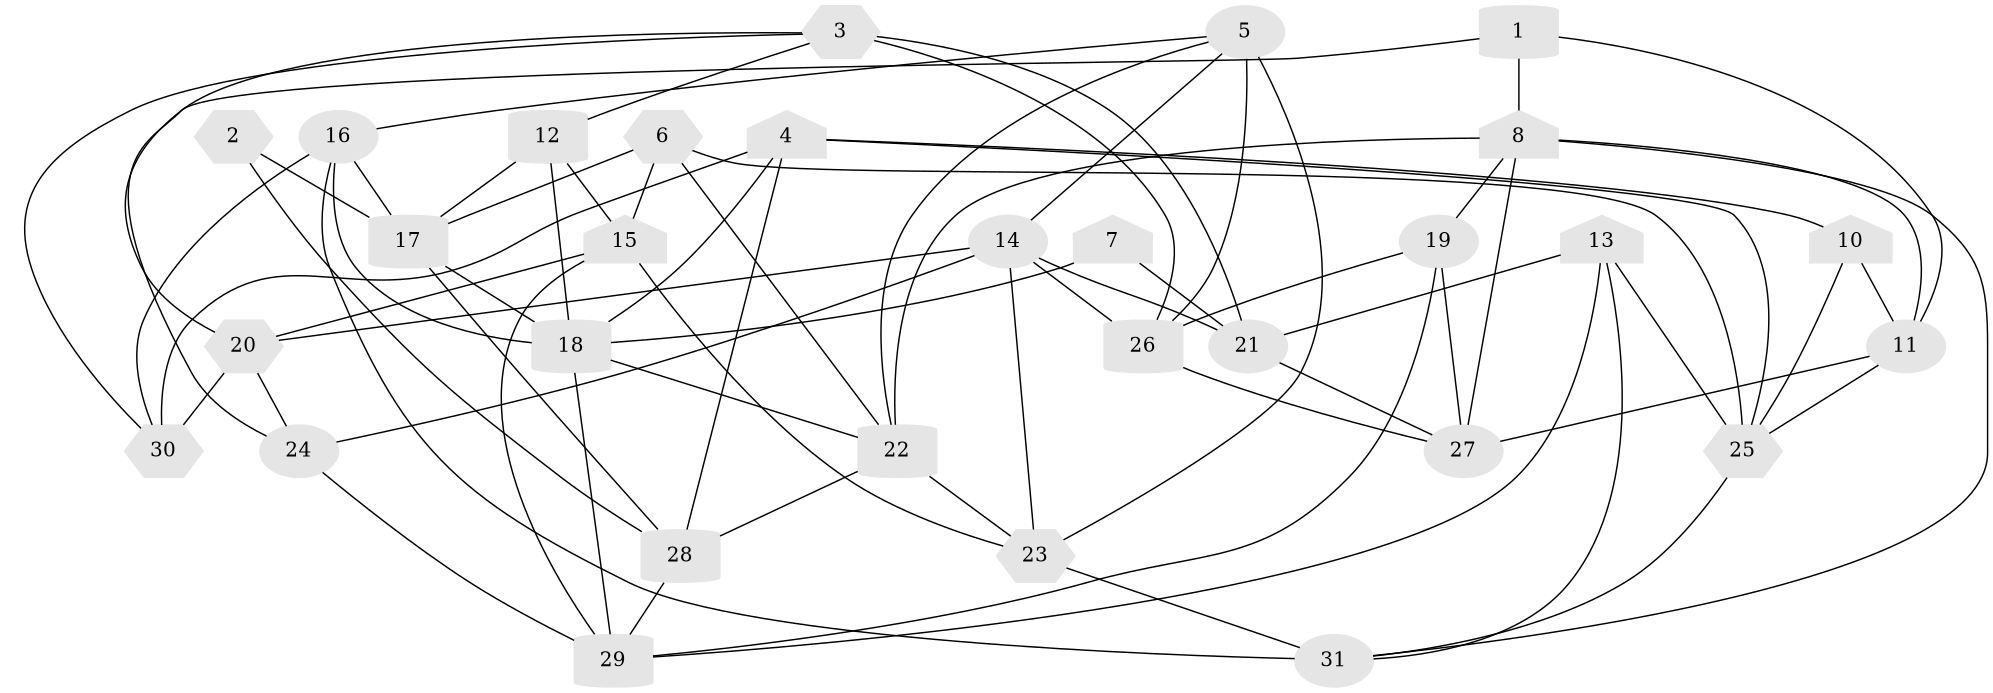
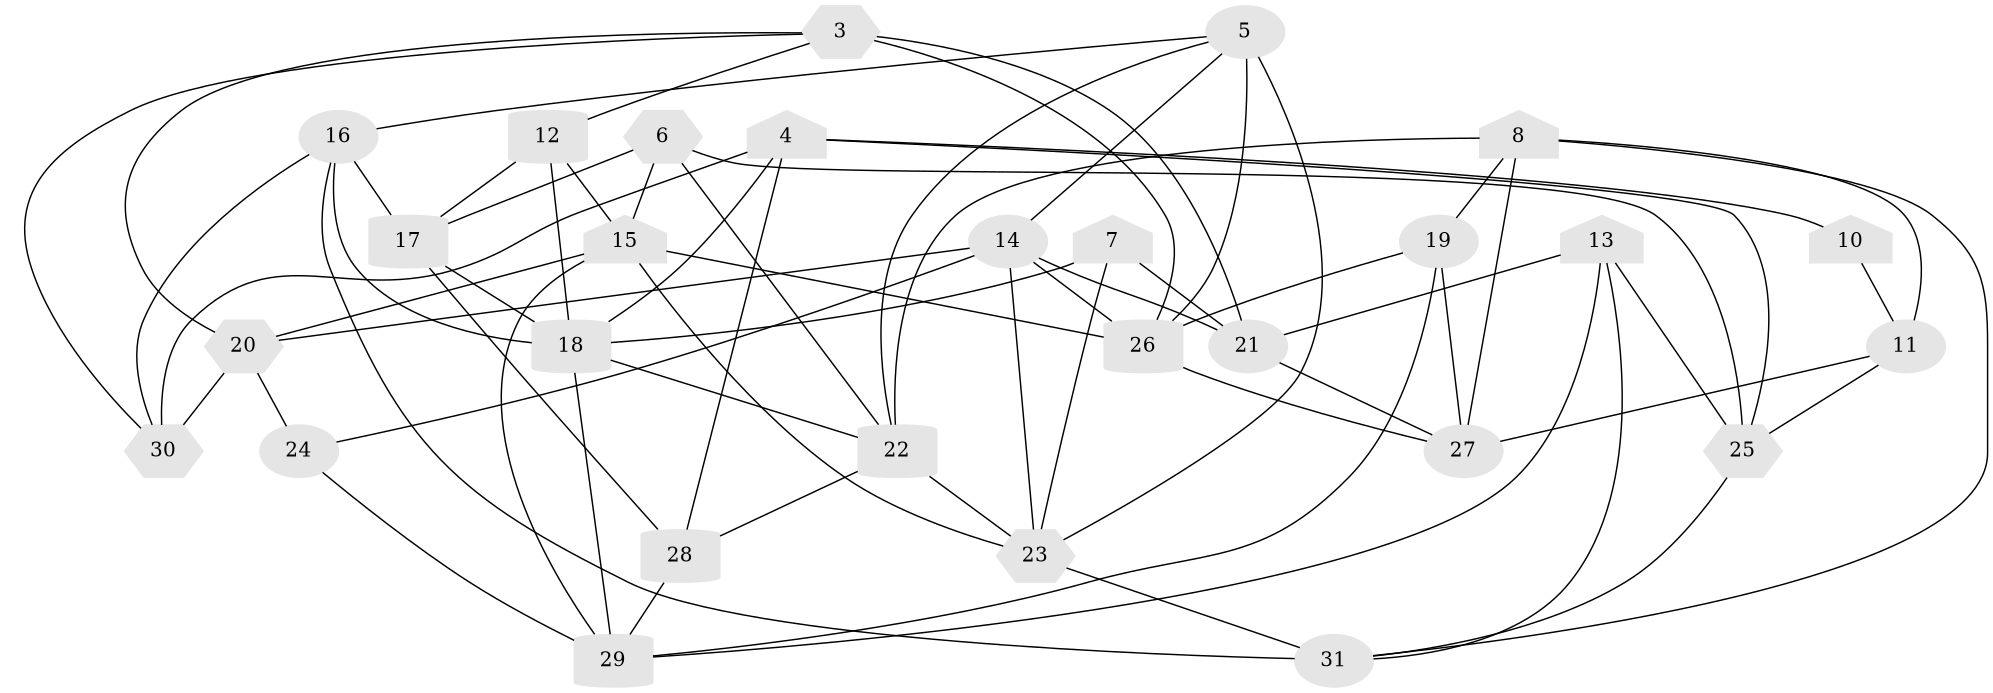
(1519, 32) -> none
(234, 137) -> none
none -> (896, 296)
(1805, 346) -> none
none -> (1072, 396)
